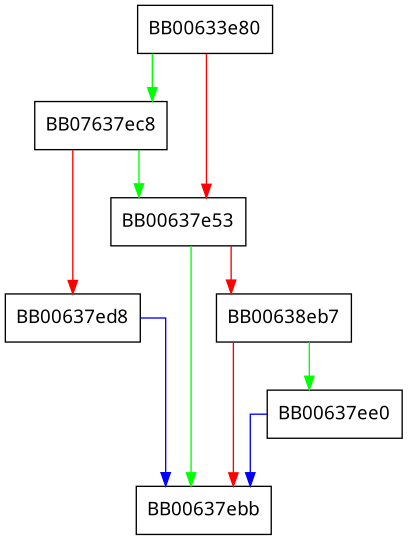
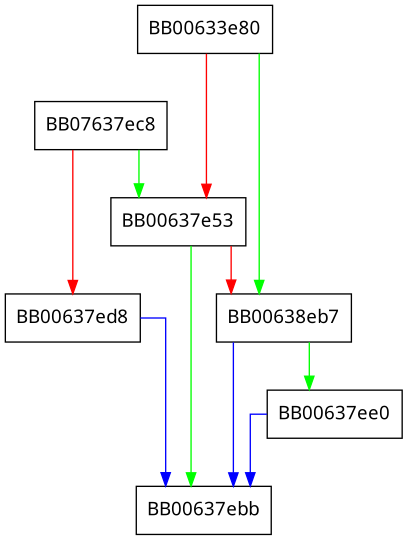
(152, 71) -> (259, 167)
(233, 408) -> (233, 408)
